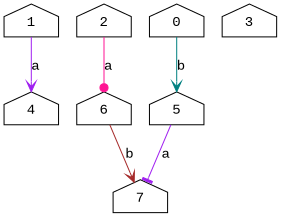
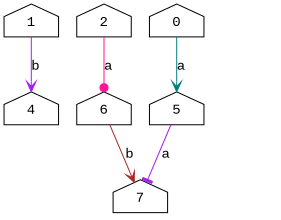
(249, 22) -> none
(36, 66) -> (36, 66)
(181, 66) -> (181, 66)
